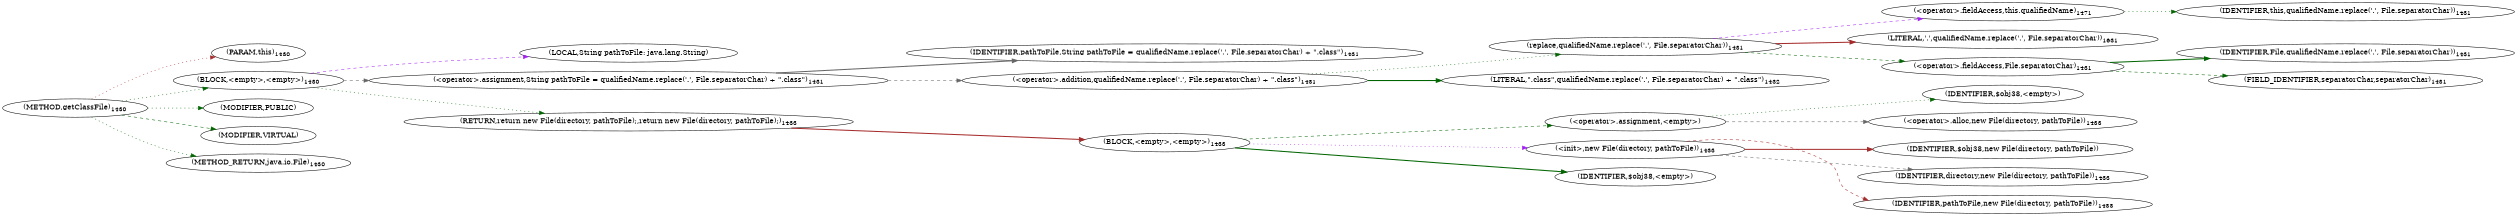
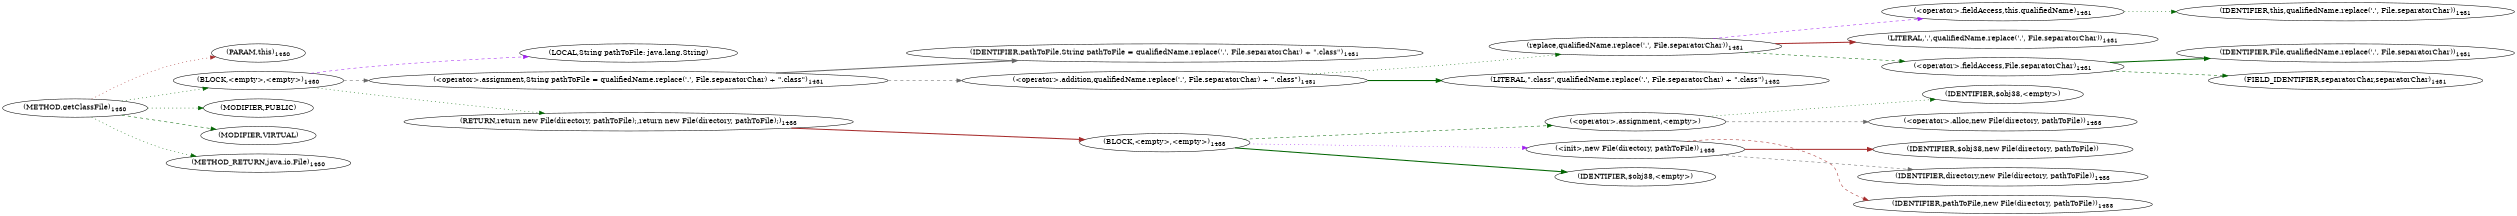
(2084, 11) -> (2084, 11)
(2110, 38) -> (2110, 38)
